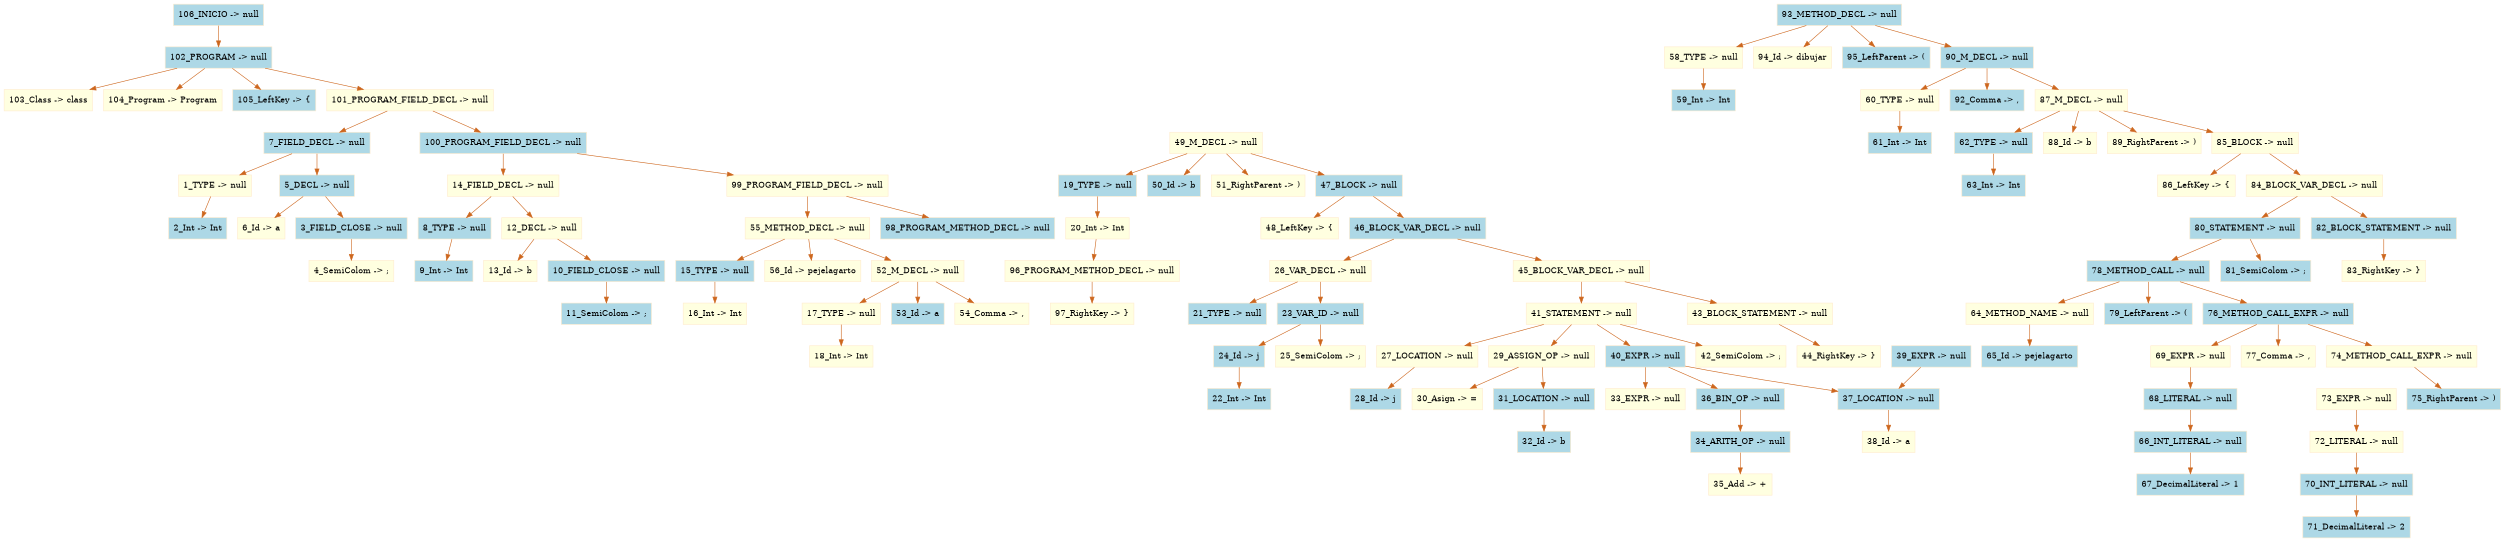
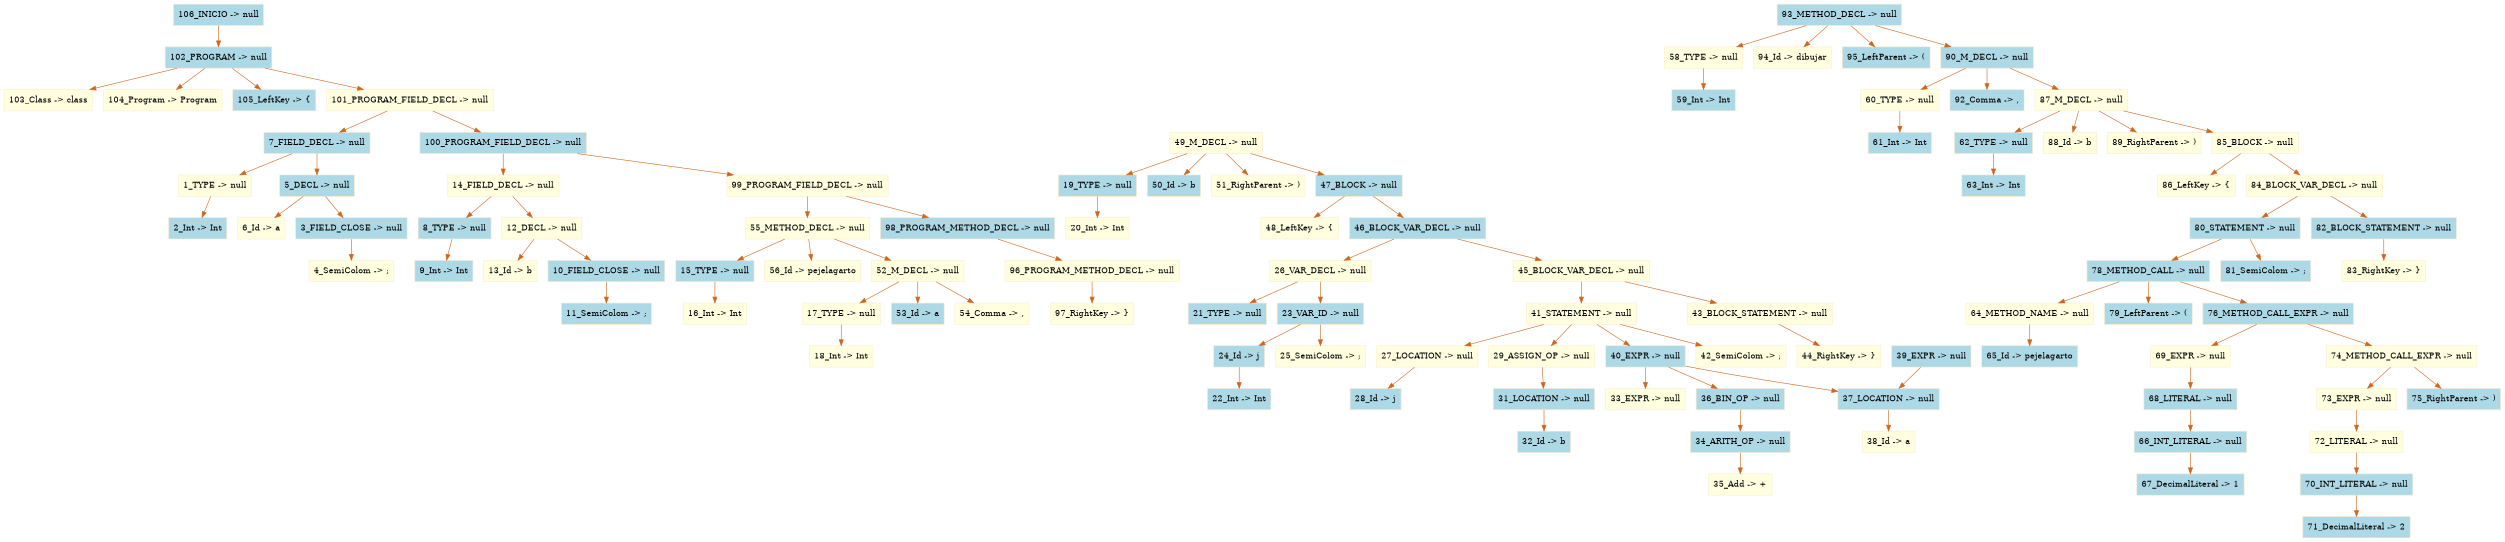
(1095, 247) -> (1027, 249)
(2278, 356) -> none
none -> (2381, 376)
(1447, 399) -> none
